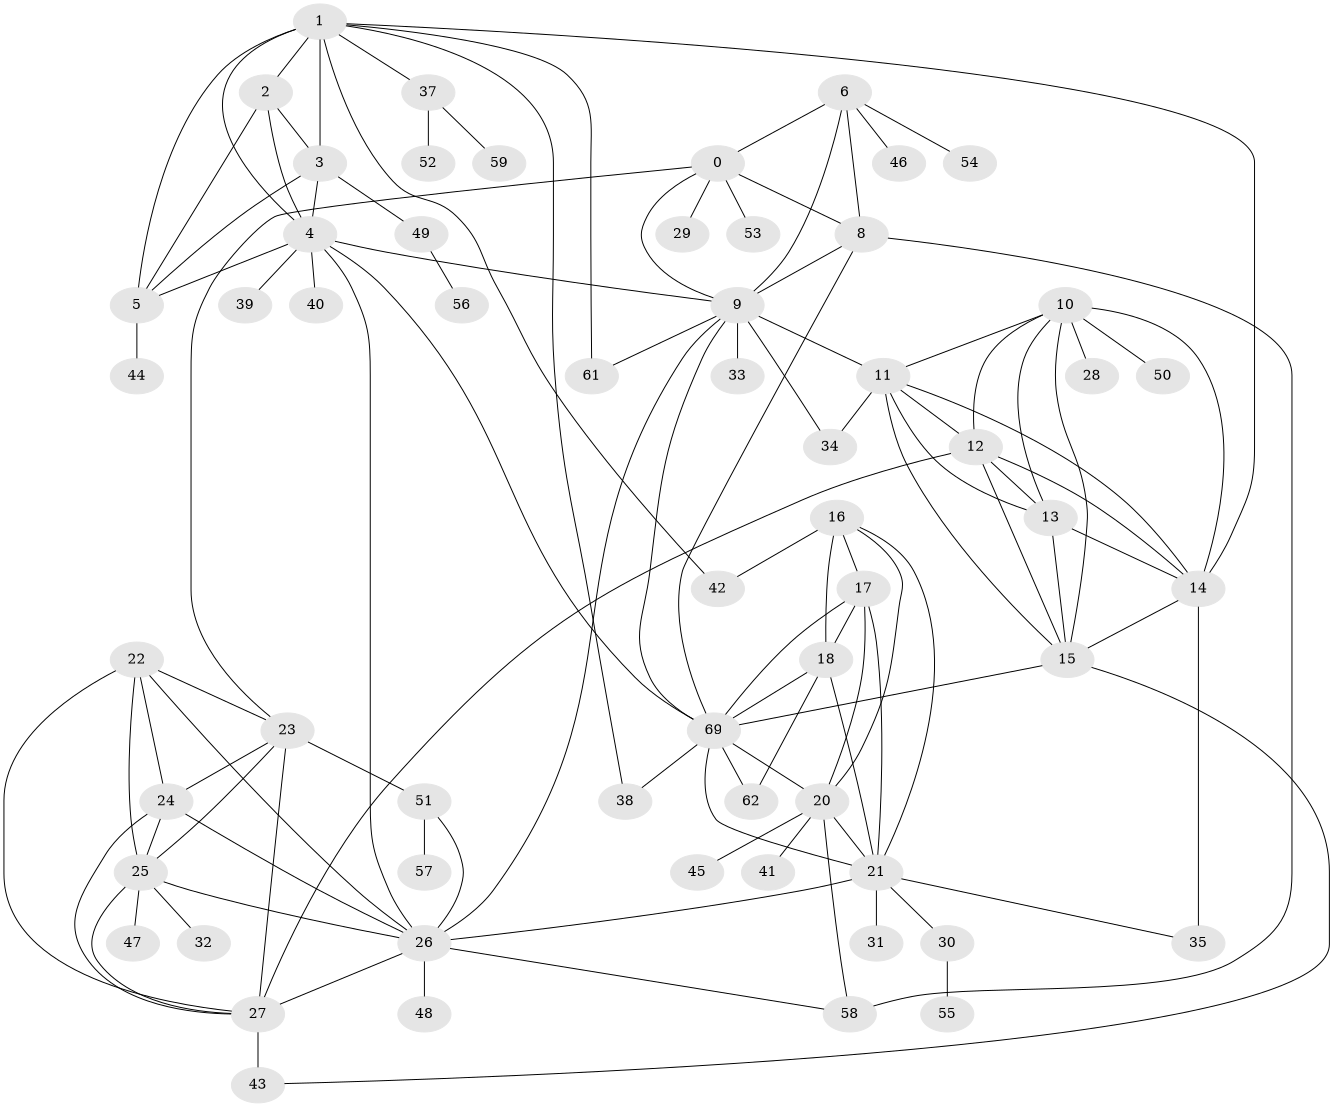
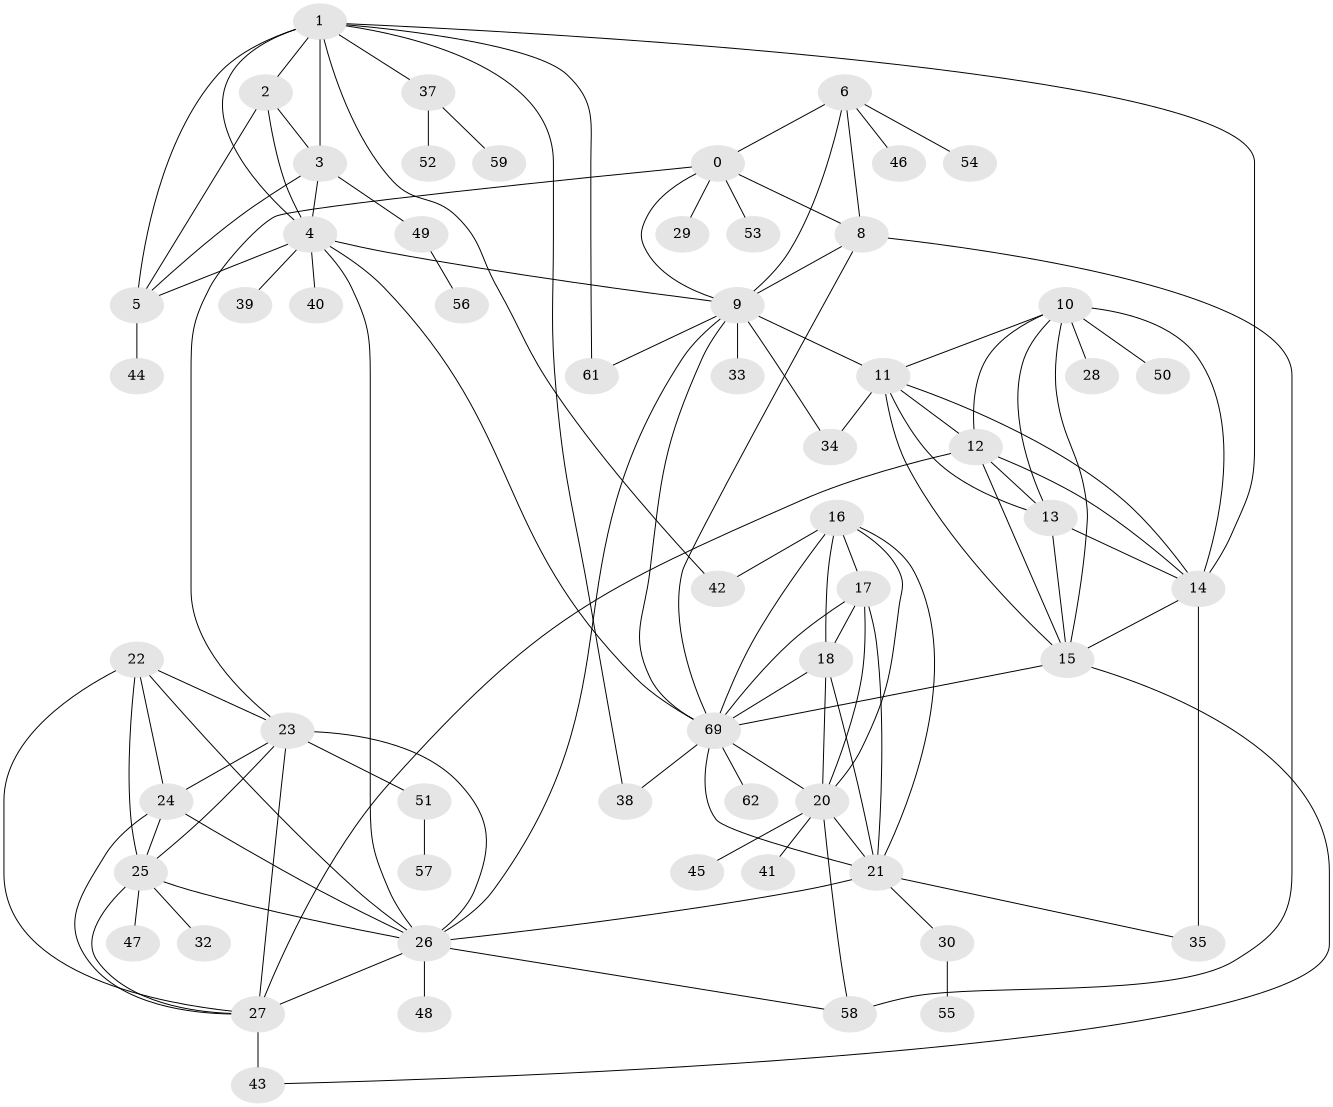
none -> (766, 620)
(789, 731) -> (824, 731)
(463, 872) -> (463, 787)
(876, 943) -> none
